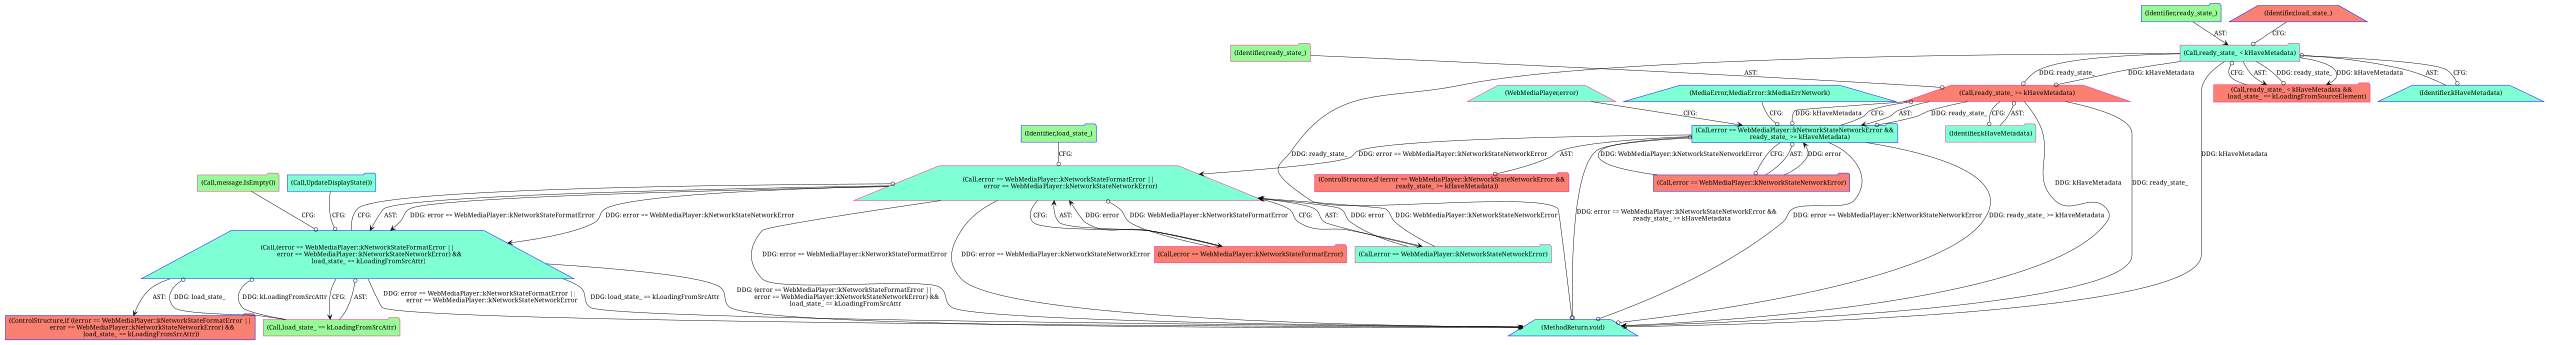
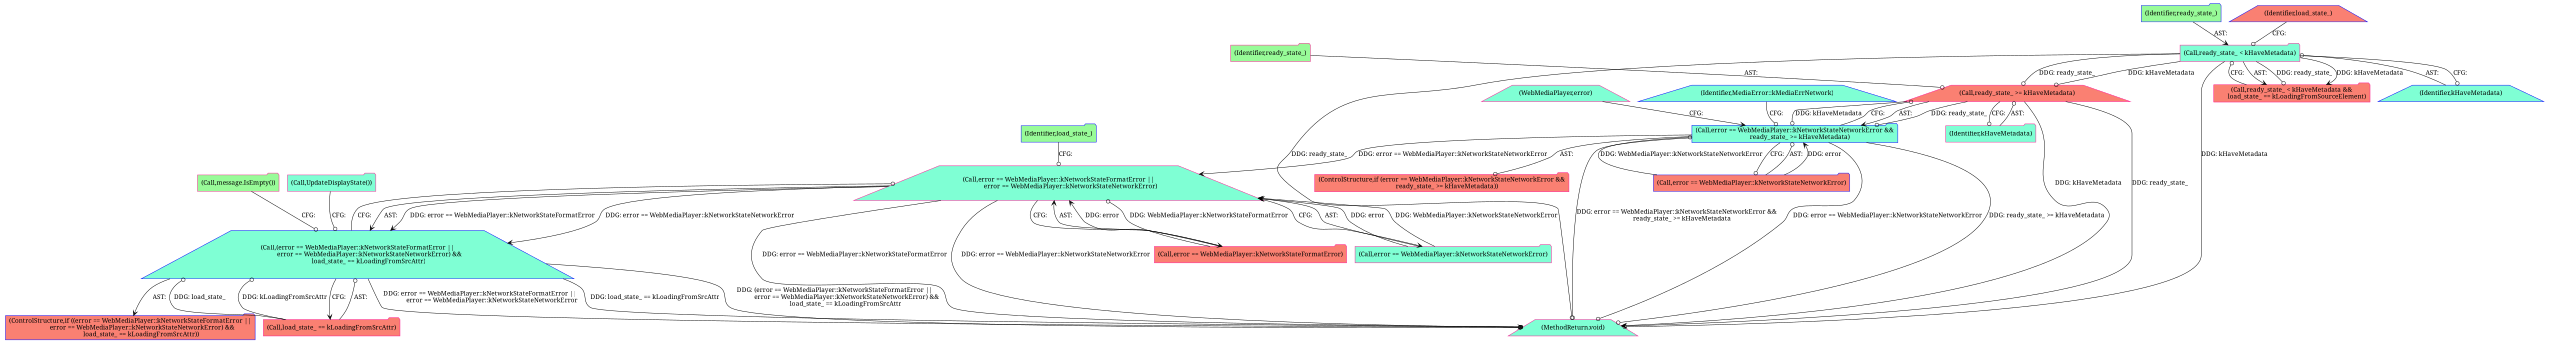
(1760, 93) -> (1767, 93)
(332, 183) -> (332, 183)
(332, 328) -> (332, 328)
(1573, 328) -> (1573, 328)
